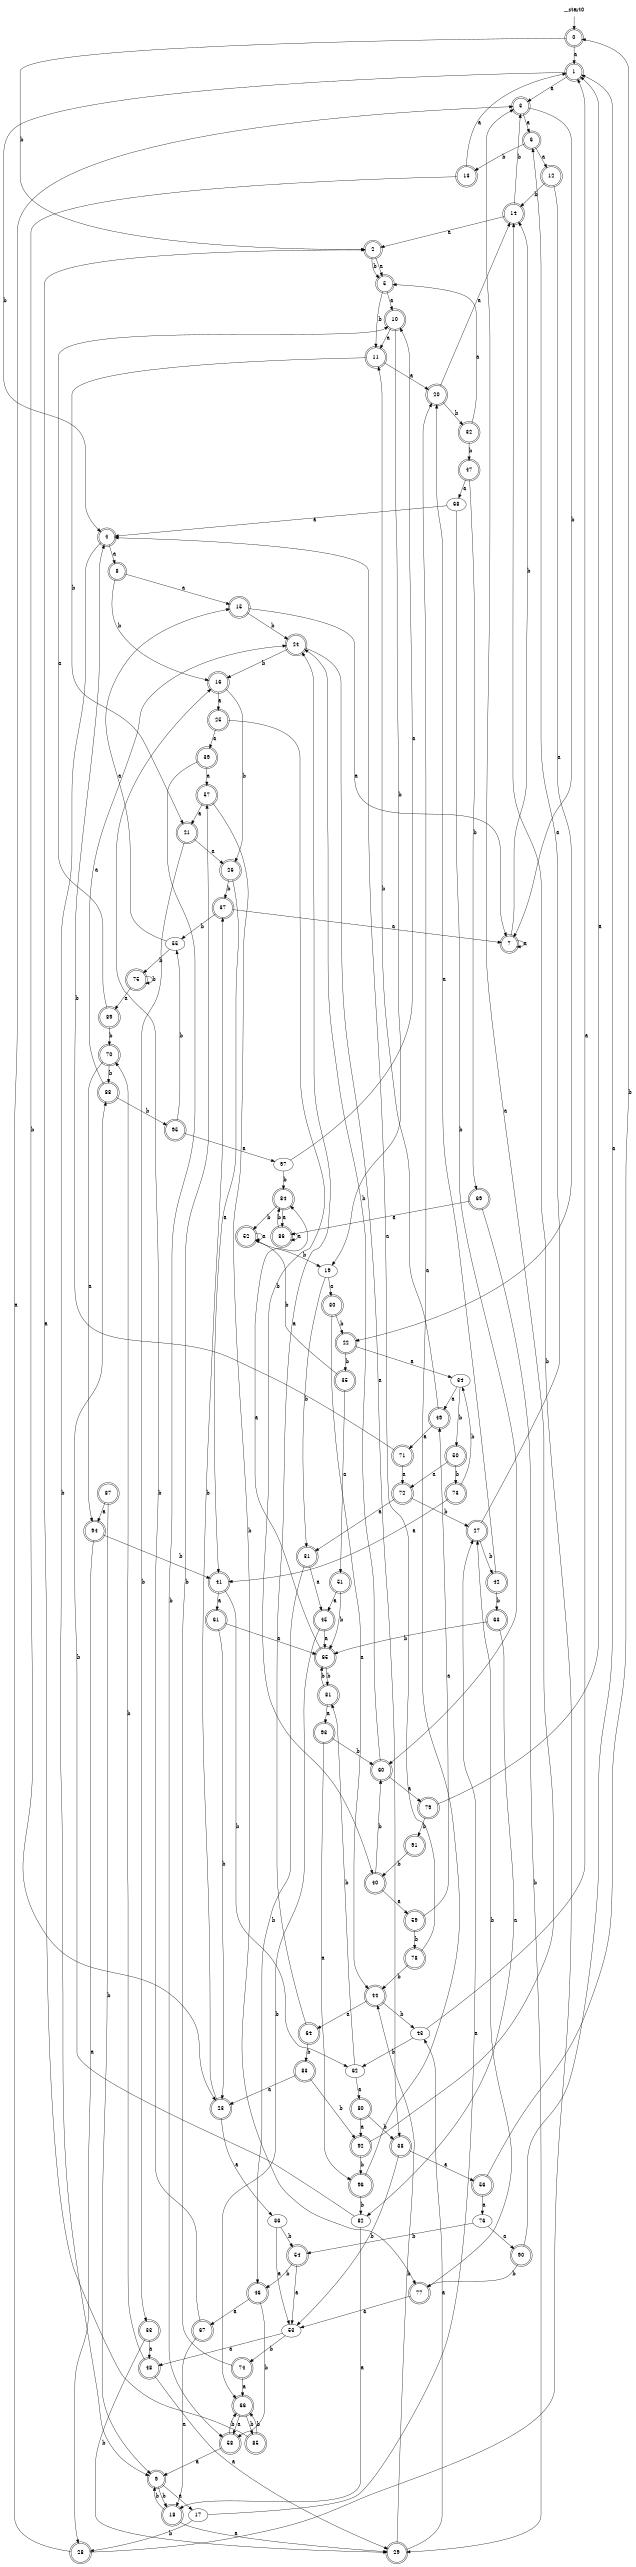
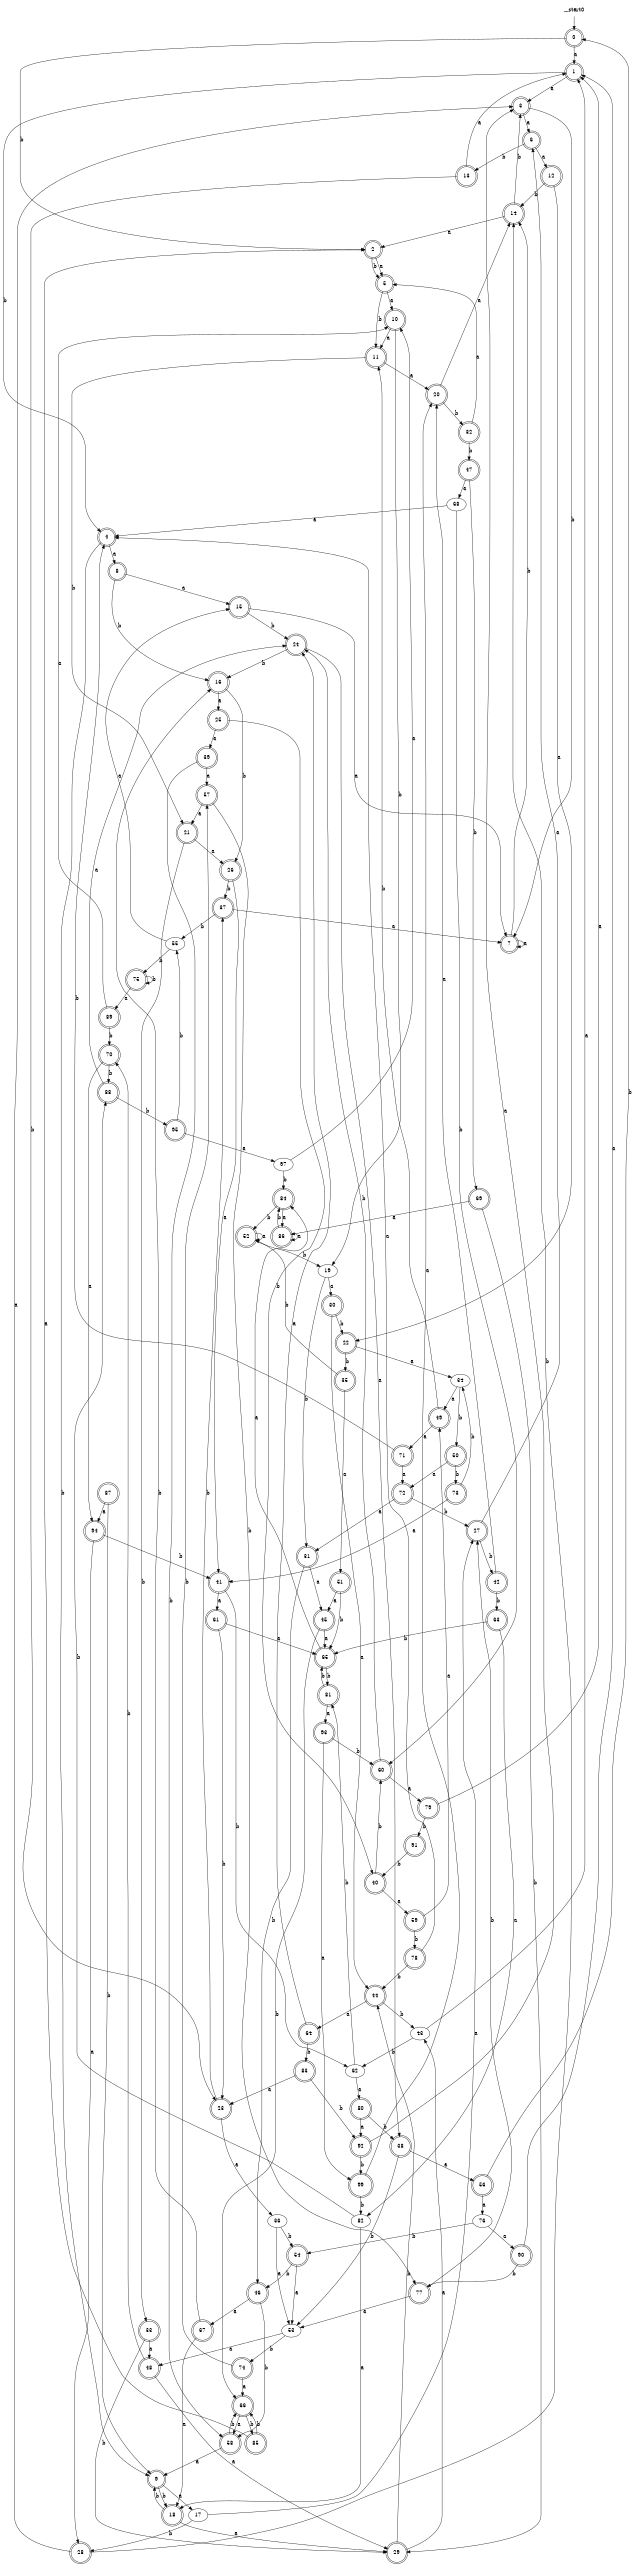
(361, 2185) -> (361, 2185)
